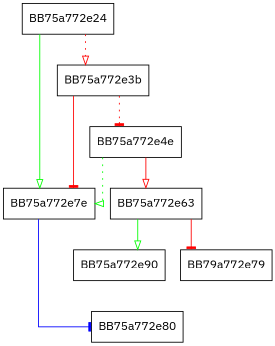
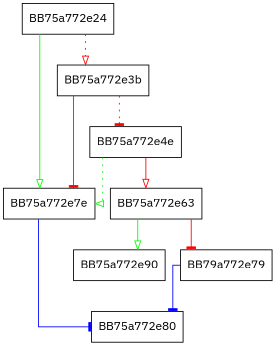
none -> (173, 282)
